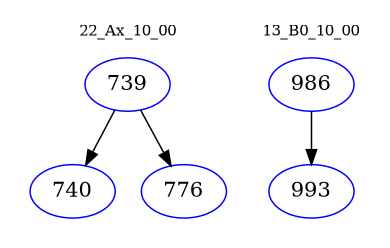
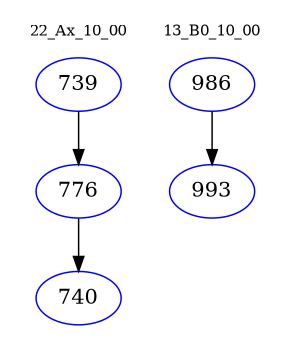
(104, 131) -> (79, 237)
